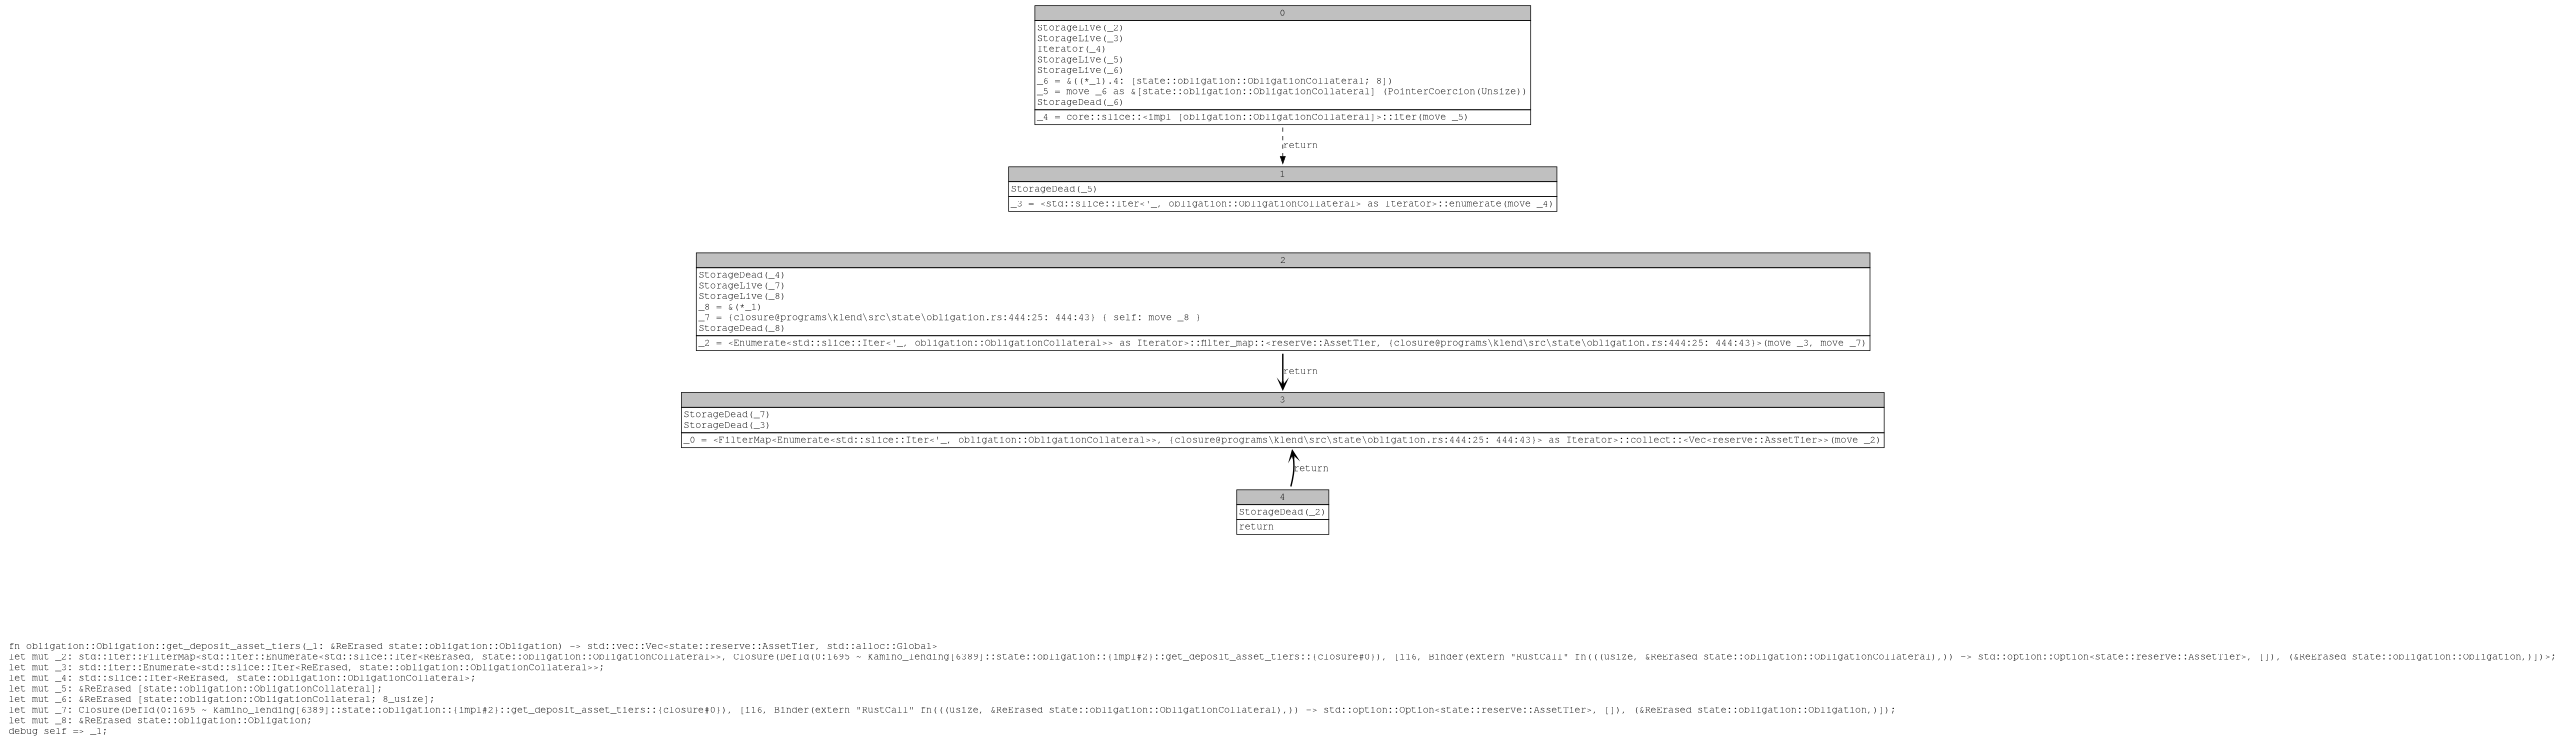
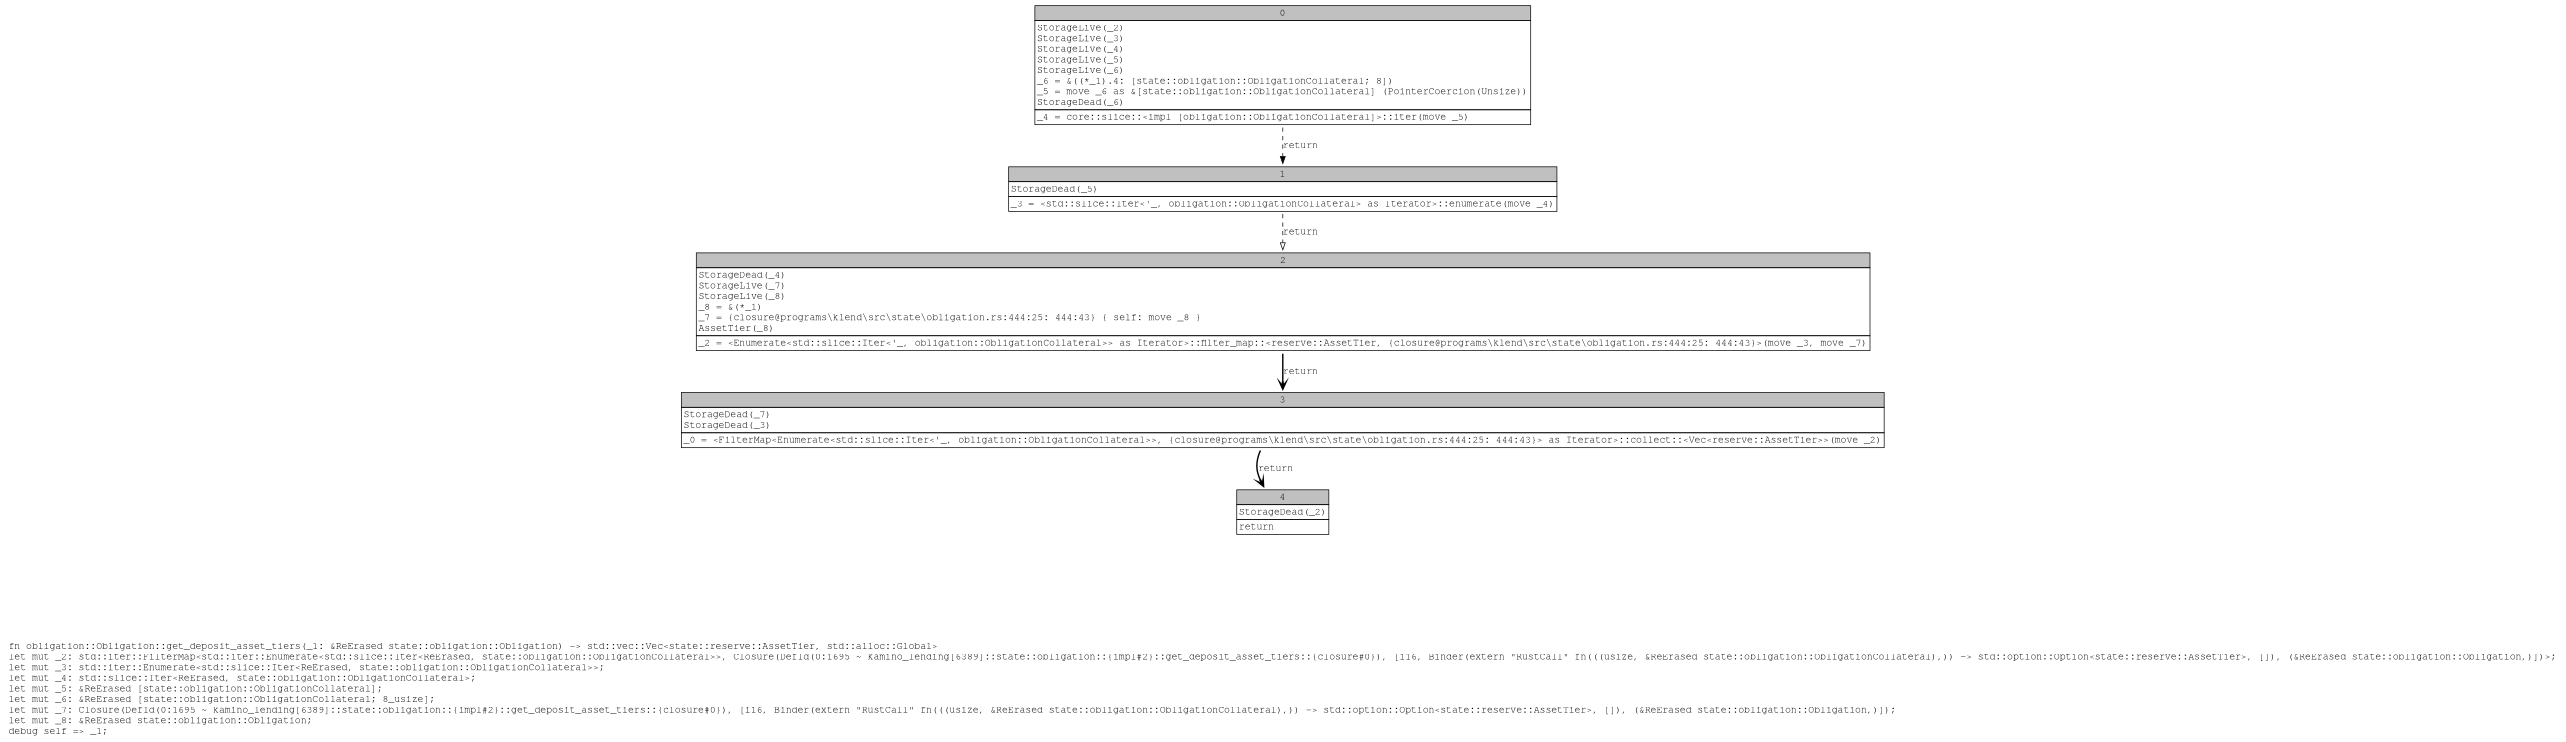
(1072, 49) -> (1081, 49)
none -> (1283, 228)
(742, 328) -> (737, 328)
(1294, 472) -> (1257, 465)
